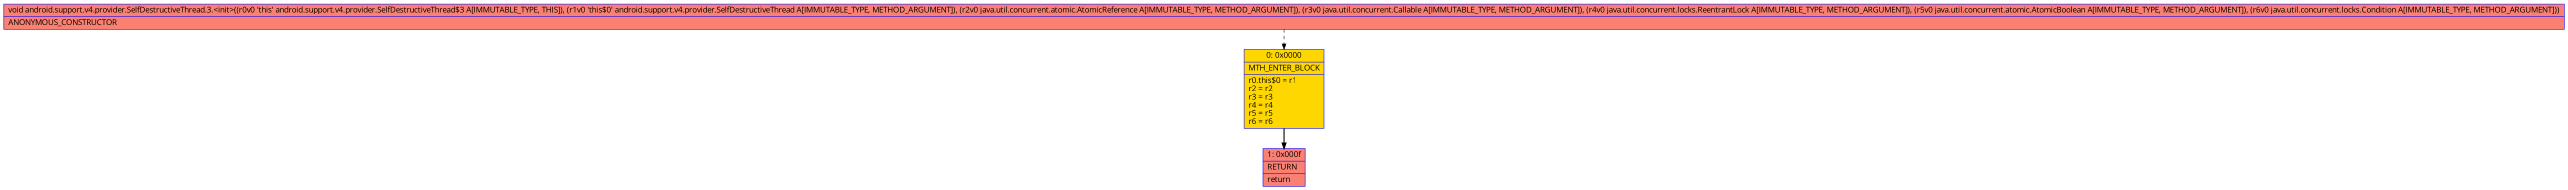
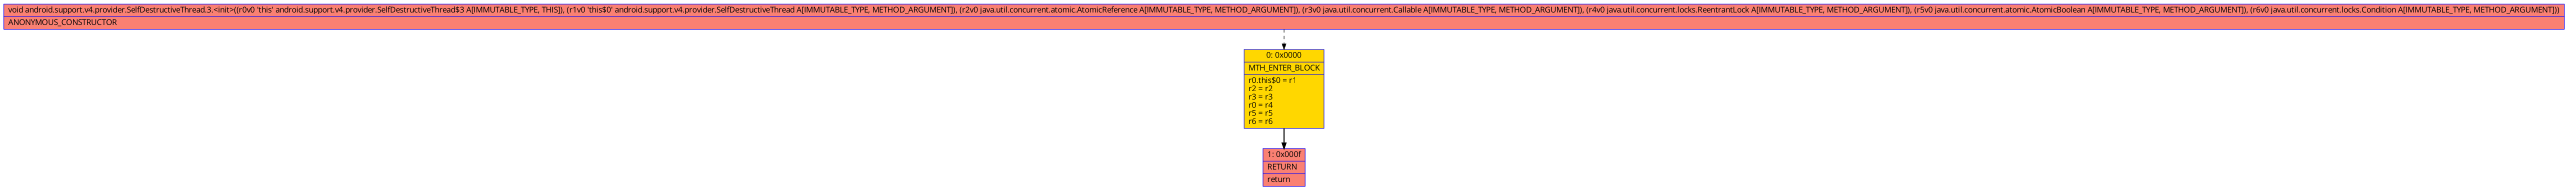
(1261, 105) -> (1261, 105)
